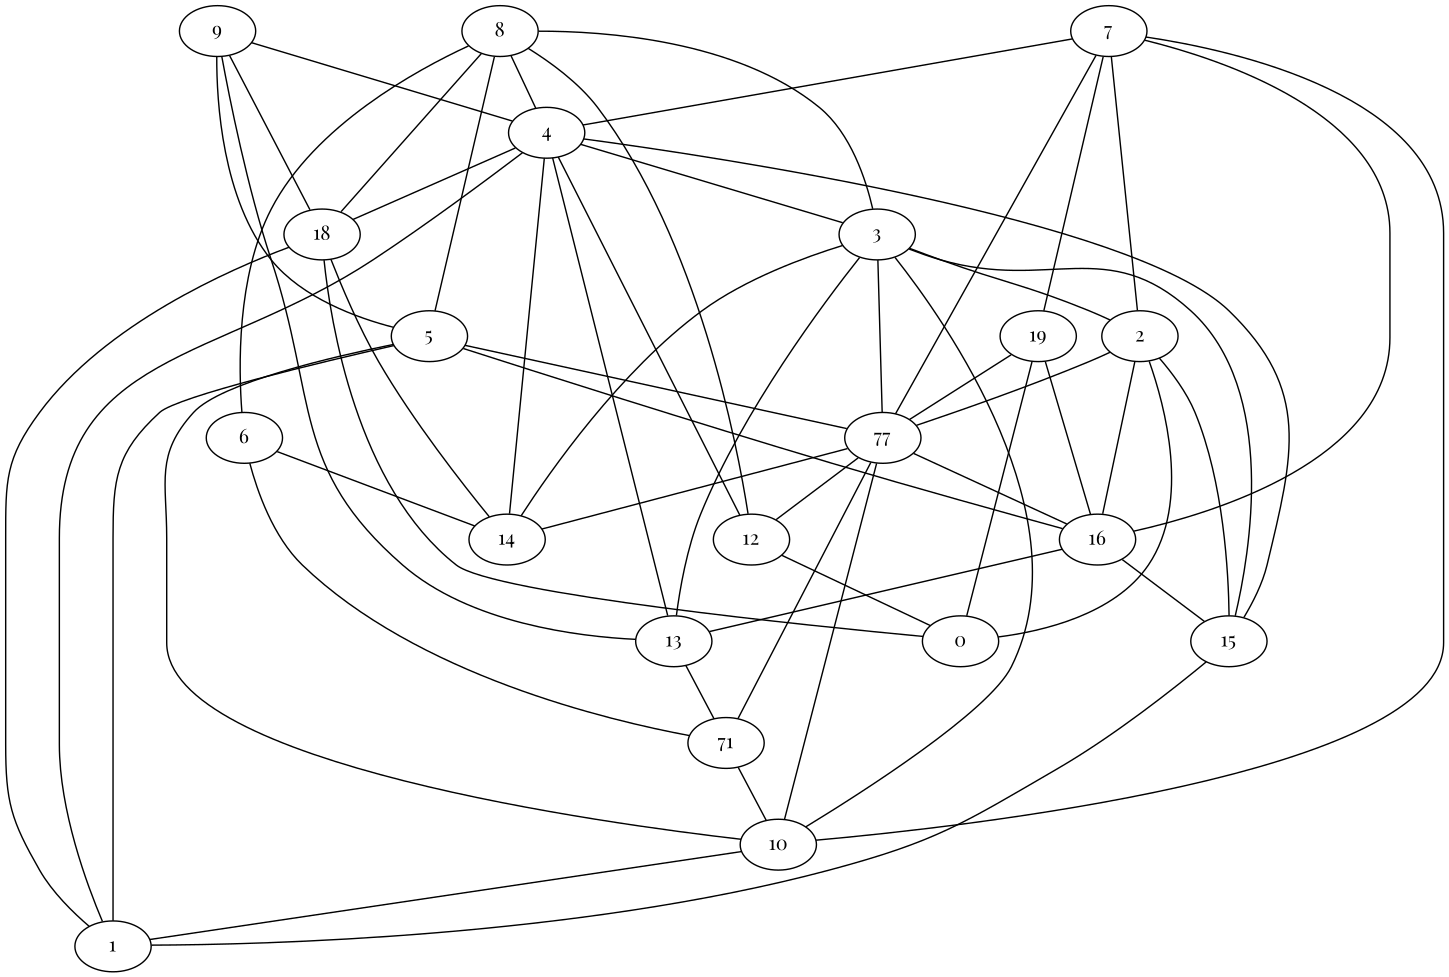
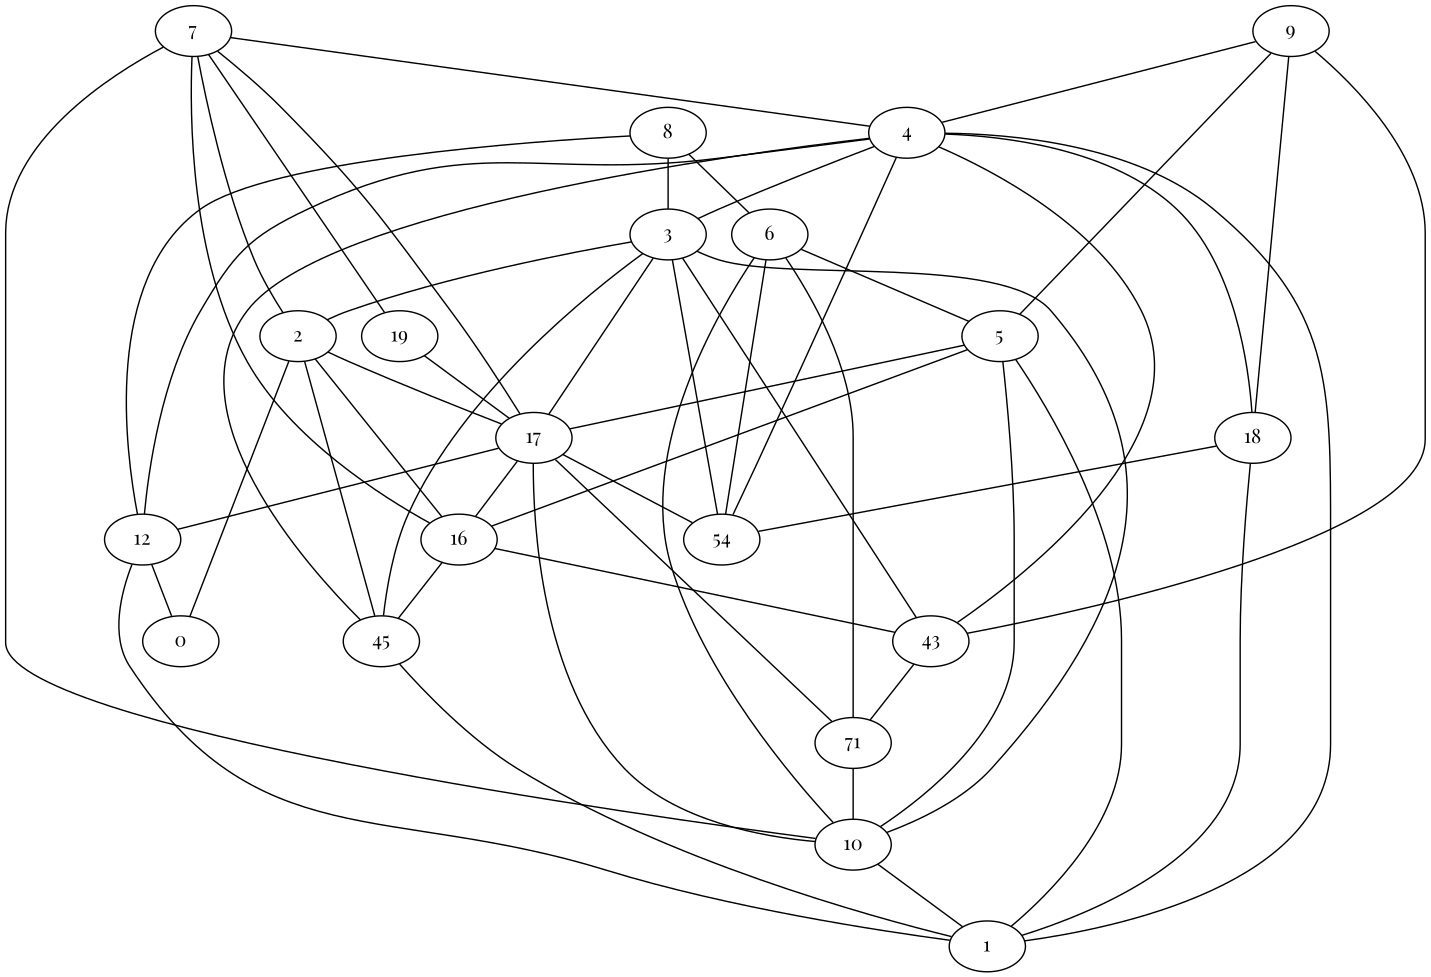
(523, 82) -> none
(411, 133) -> none
(465, 184) -> (885, 285)
(883, 438) -> (534, 438)
(1068, 438) -> none
(1001, 482) -> none
(507, 540) -> (722, 540)
none -> (669, 555)
(520, 585) -> none
(674, 641) -> (931, 641)
(1229, 641) -> (381, 641)
none -> (464, 838)
